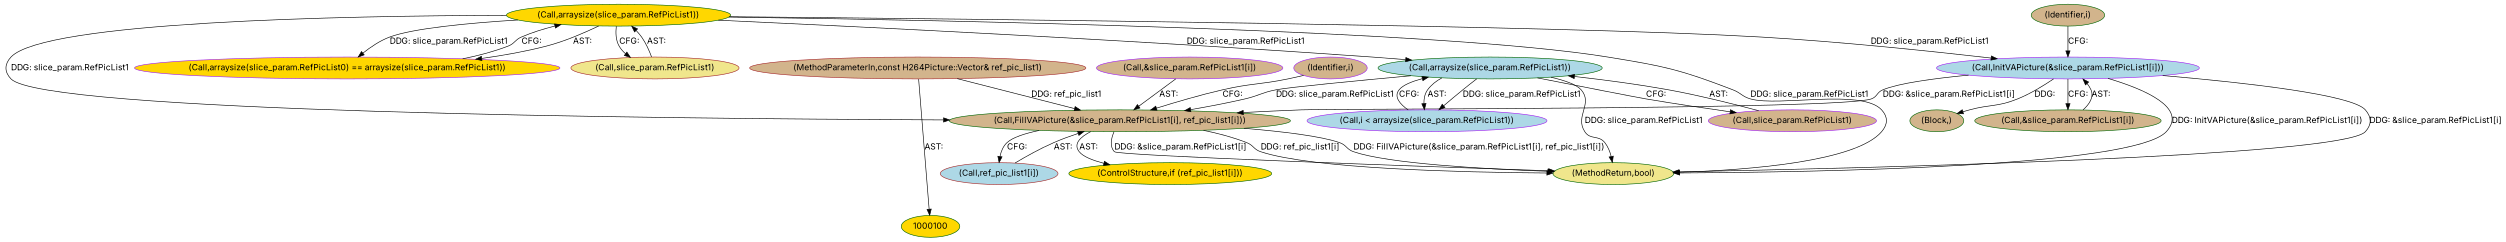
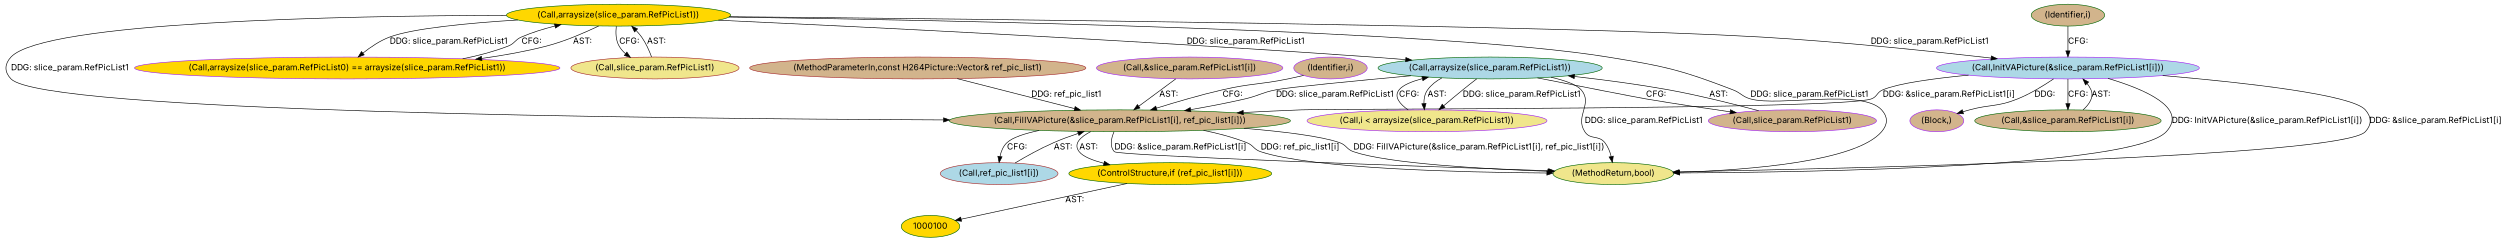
(1427, 121) -> (1427, 121)
(1937, 121) -> (1937, 121)
(924, 144) -> (1044, 201)
